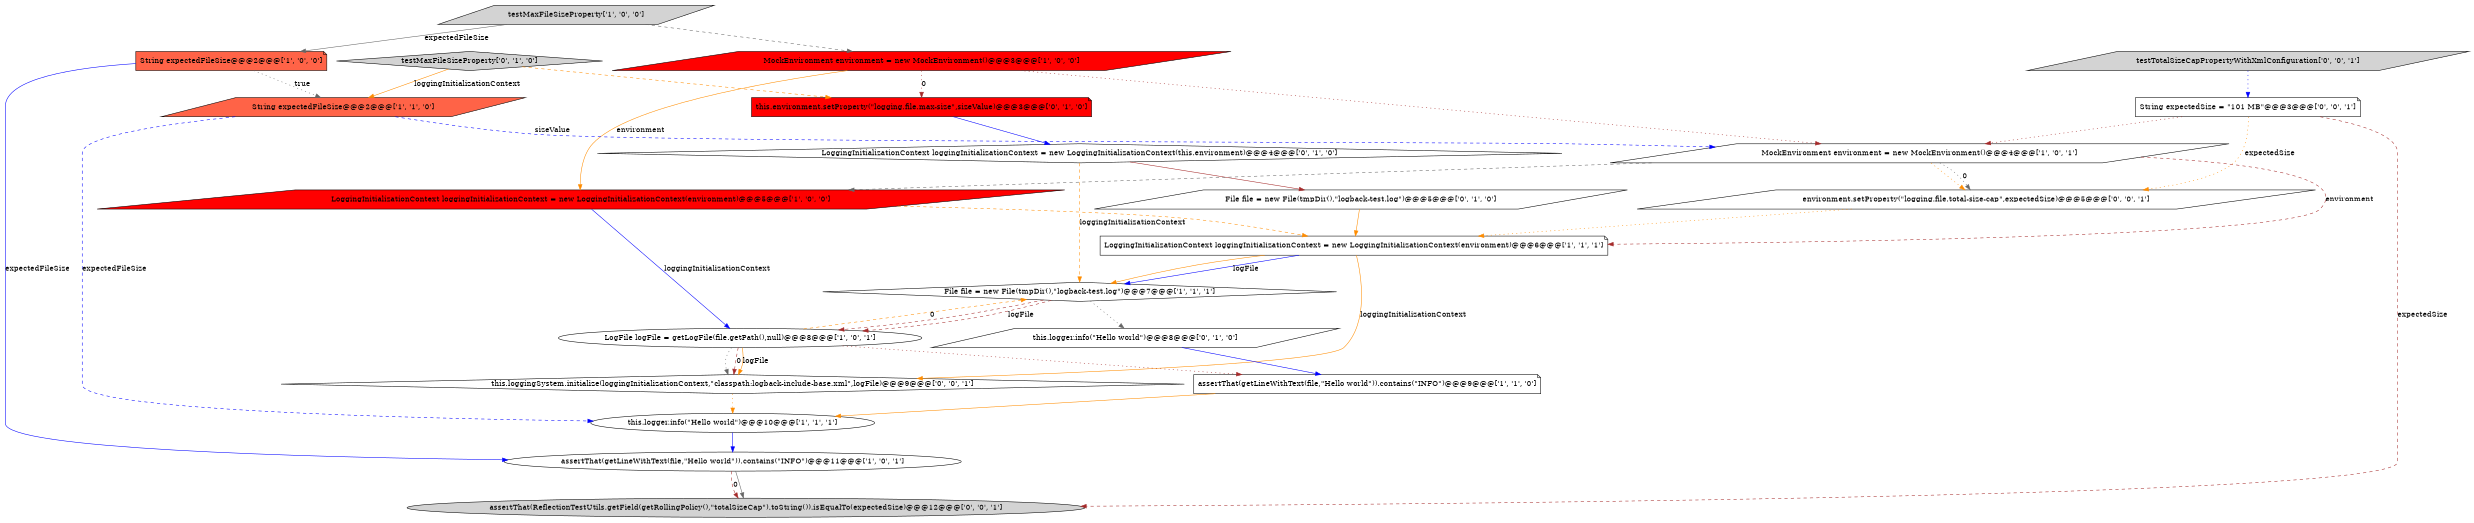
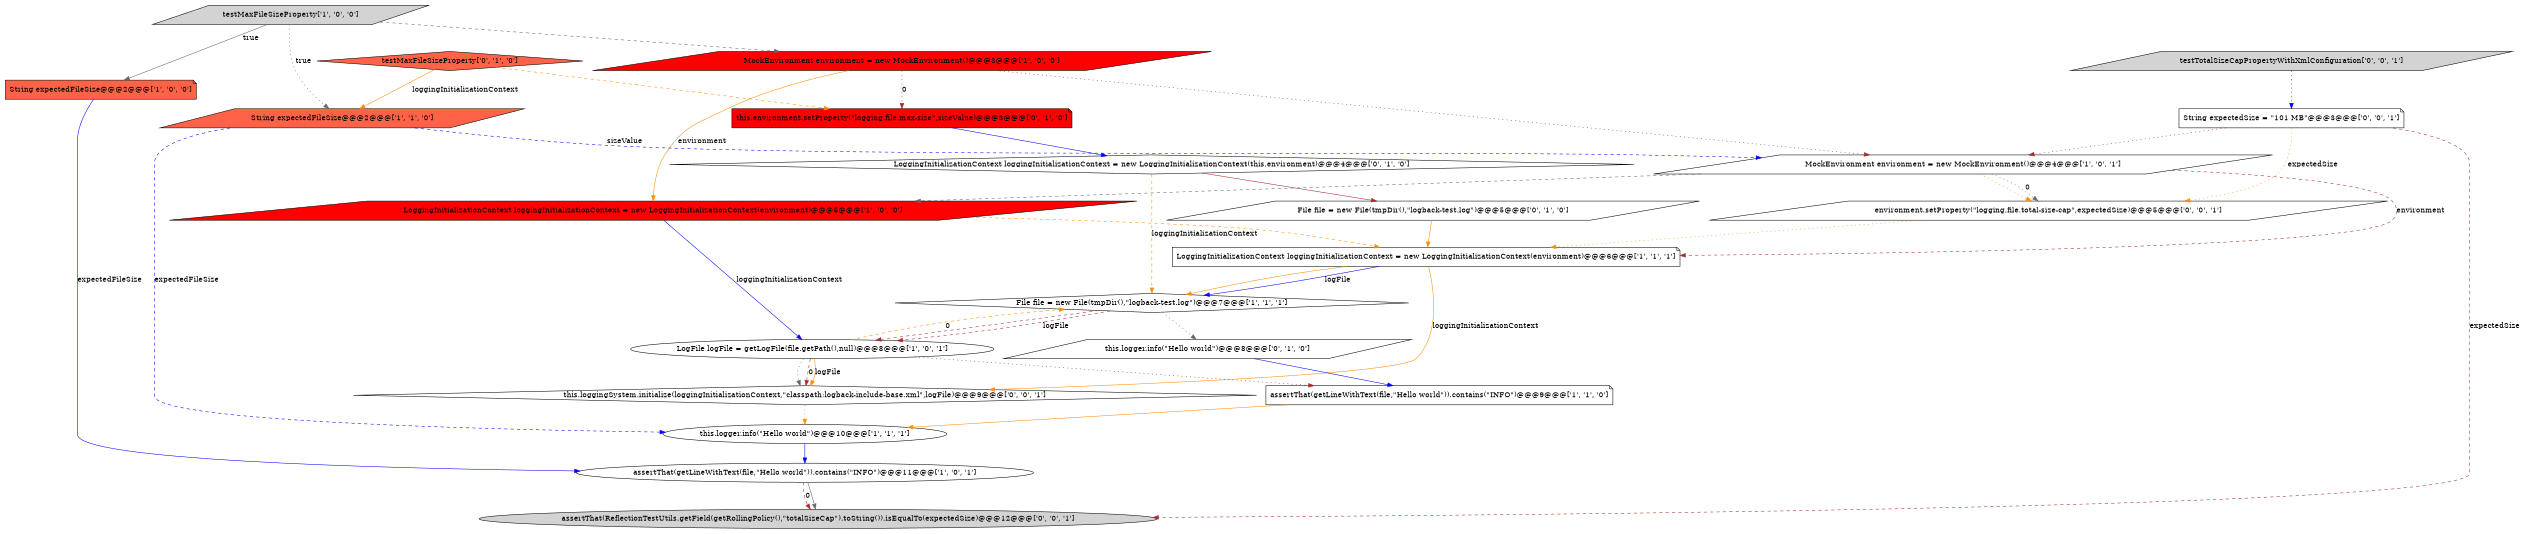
(457, 38) -> (251, 38)
(470, 61) -> (450, 61)
(285, 83) -> (295, 70)
